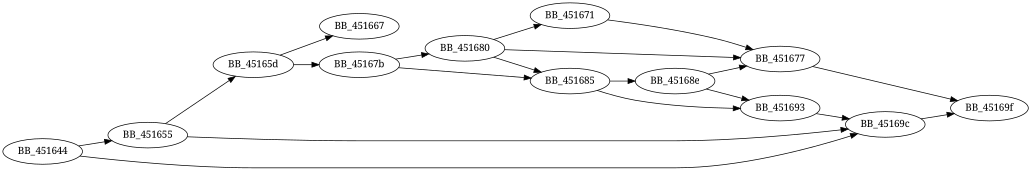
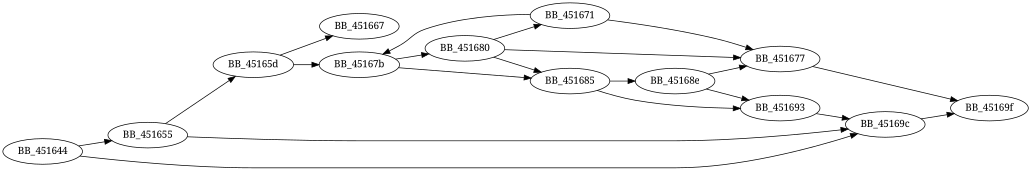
none -> (456, 21)
